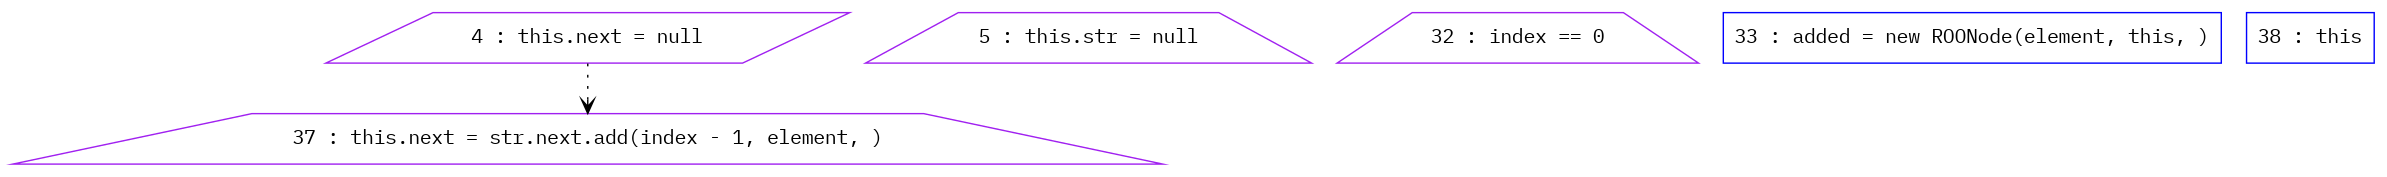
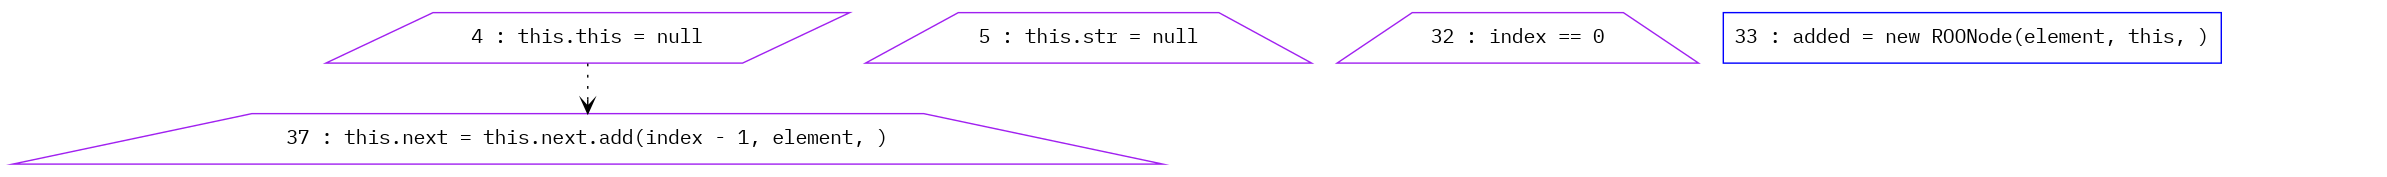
(588, 38) -> (588, 38)
(2310, 38) -> none
(588, 139) -> (588, 139)
